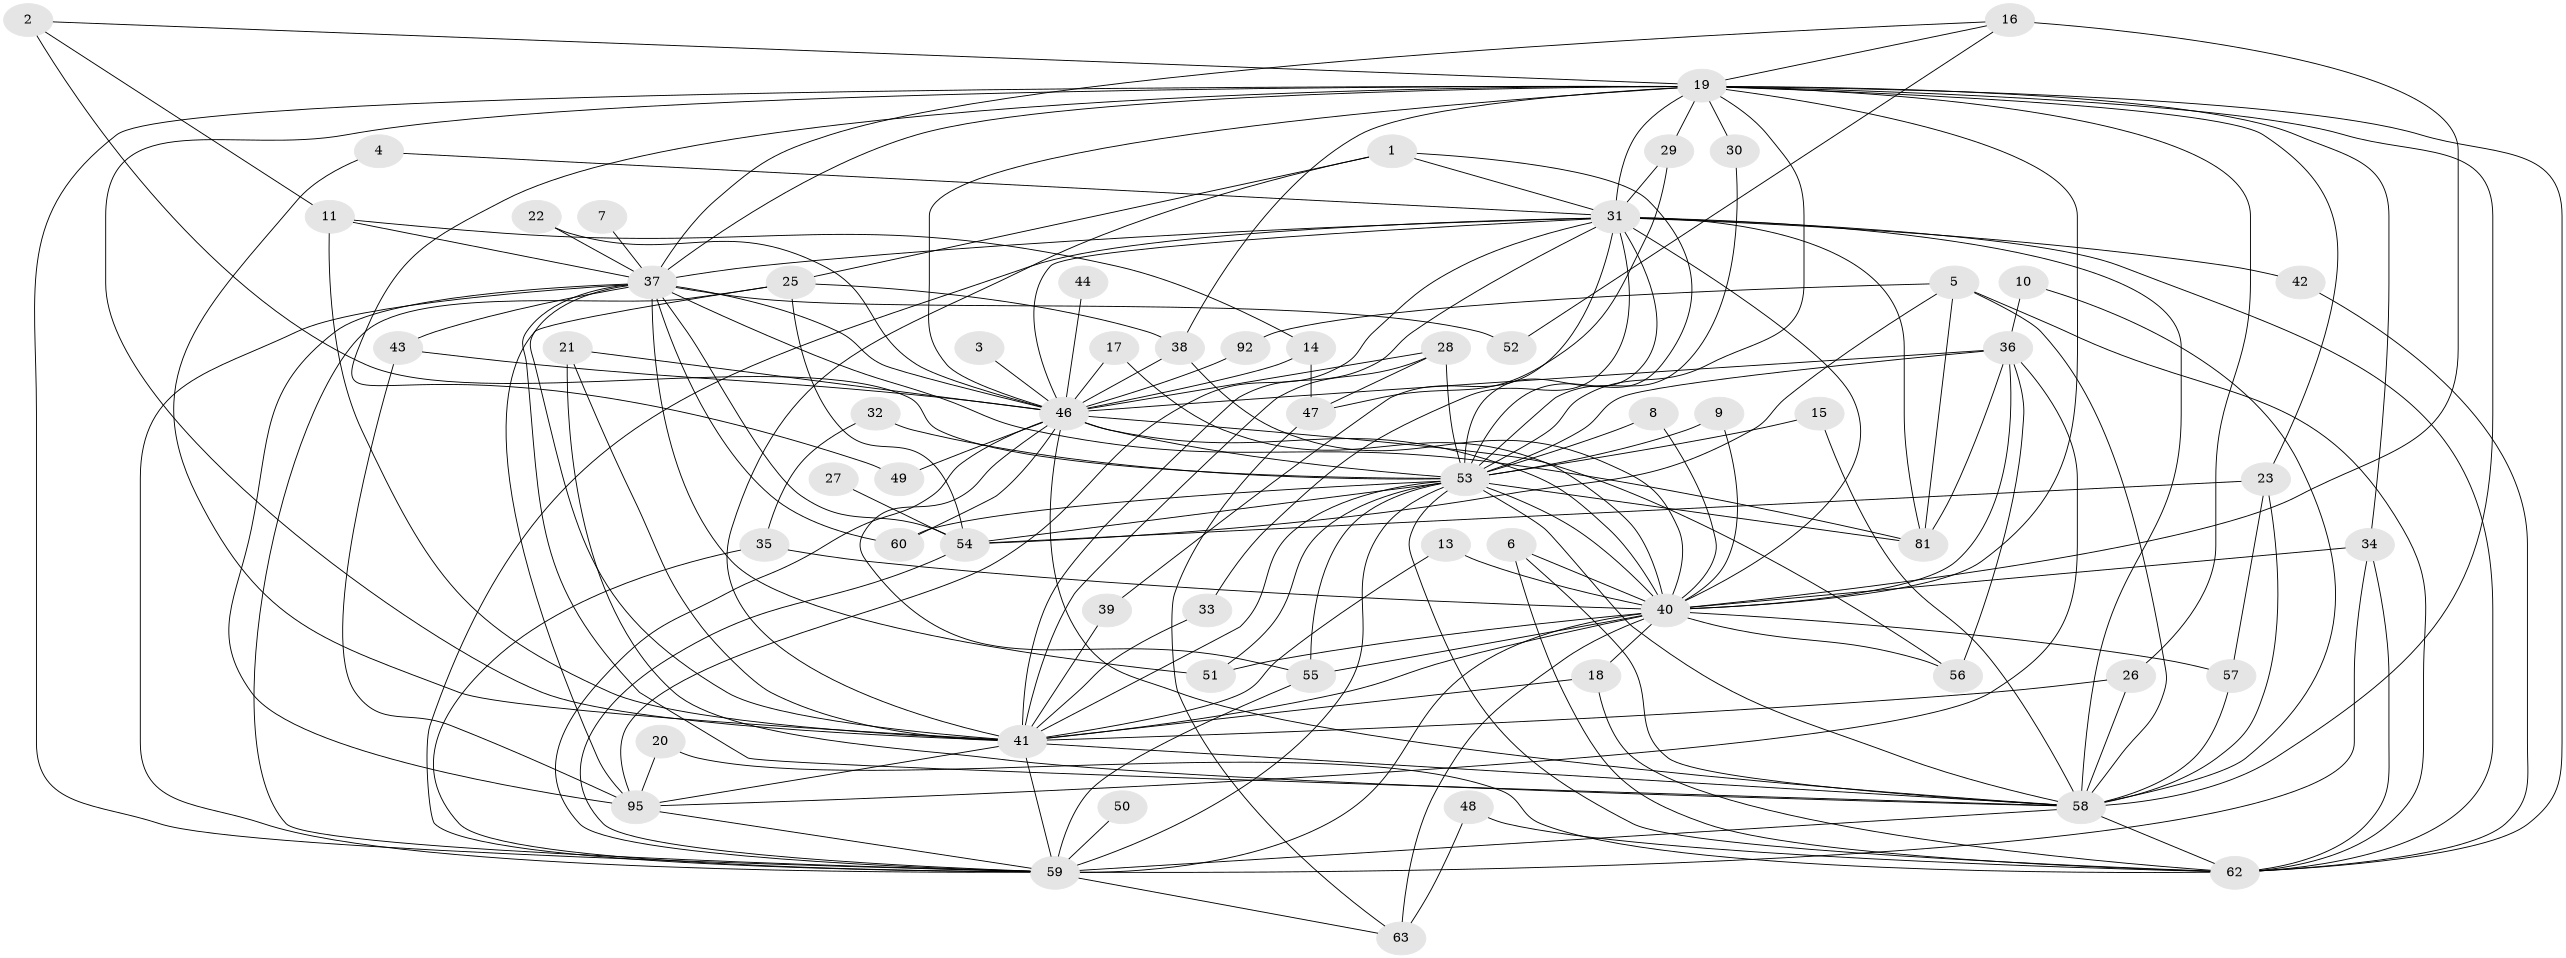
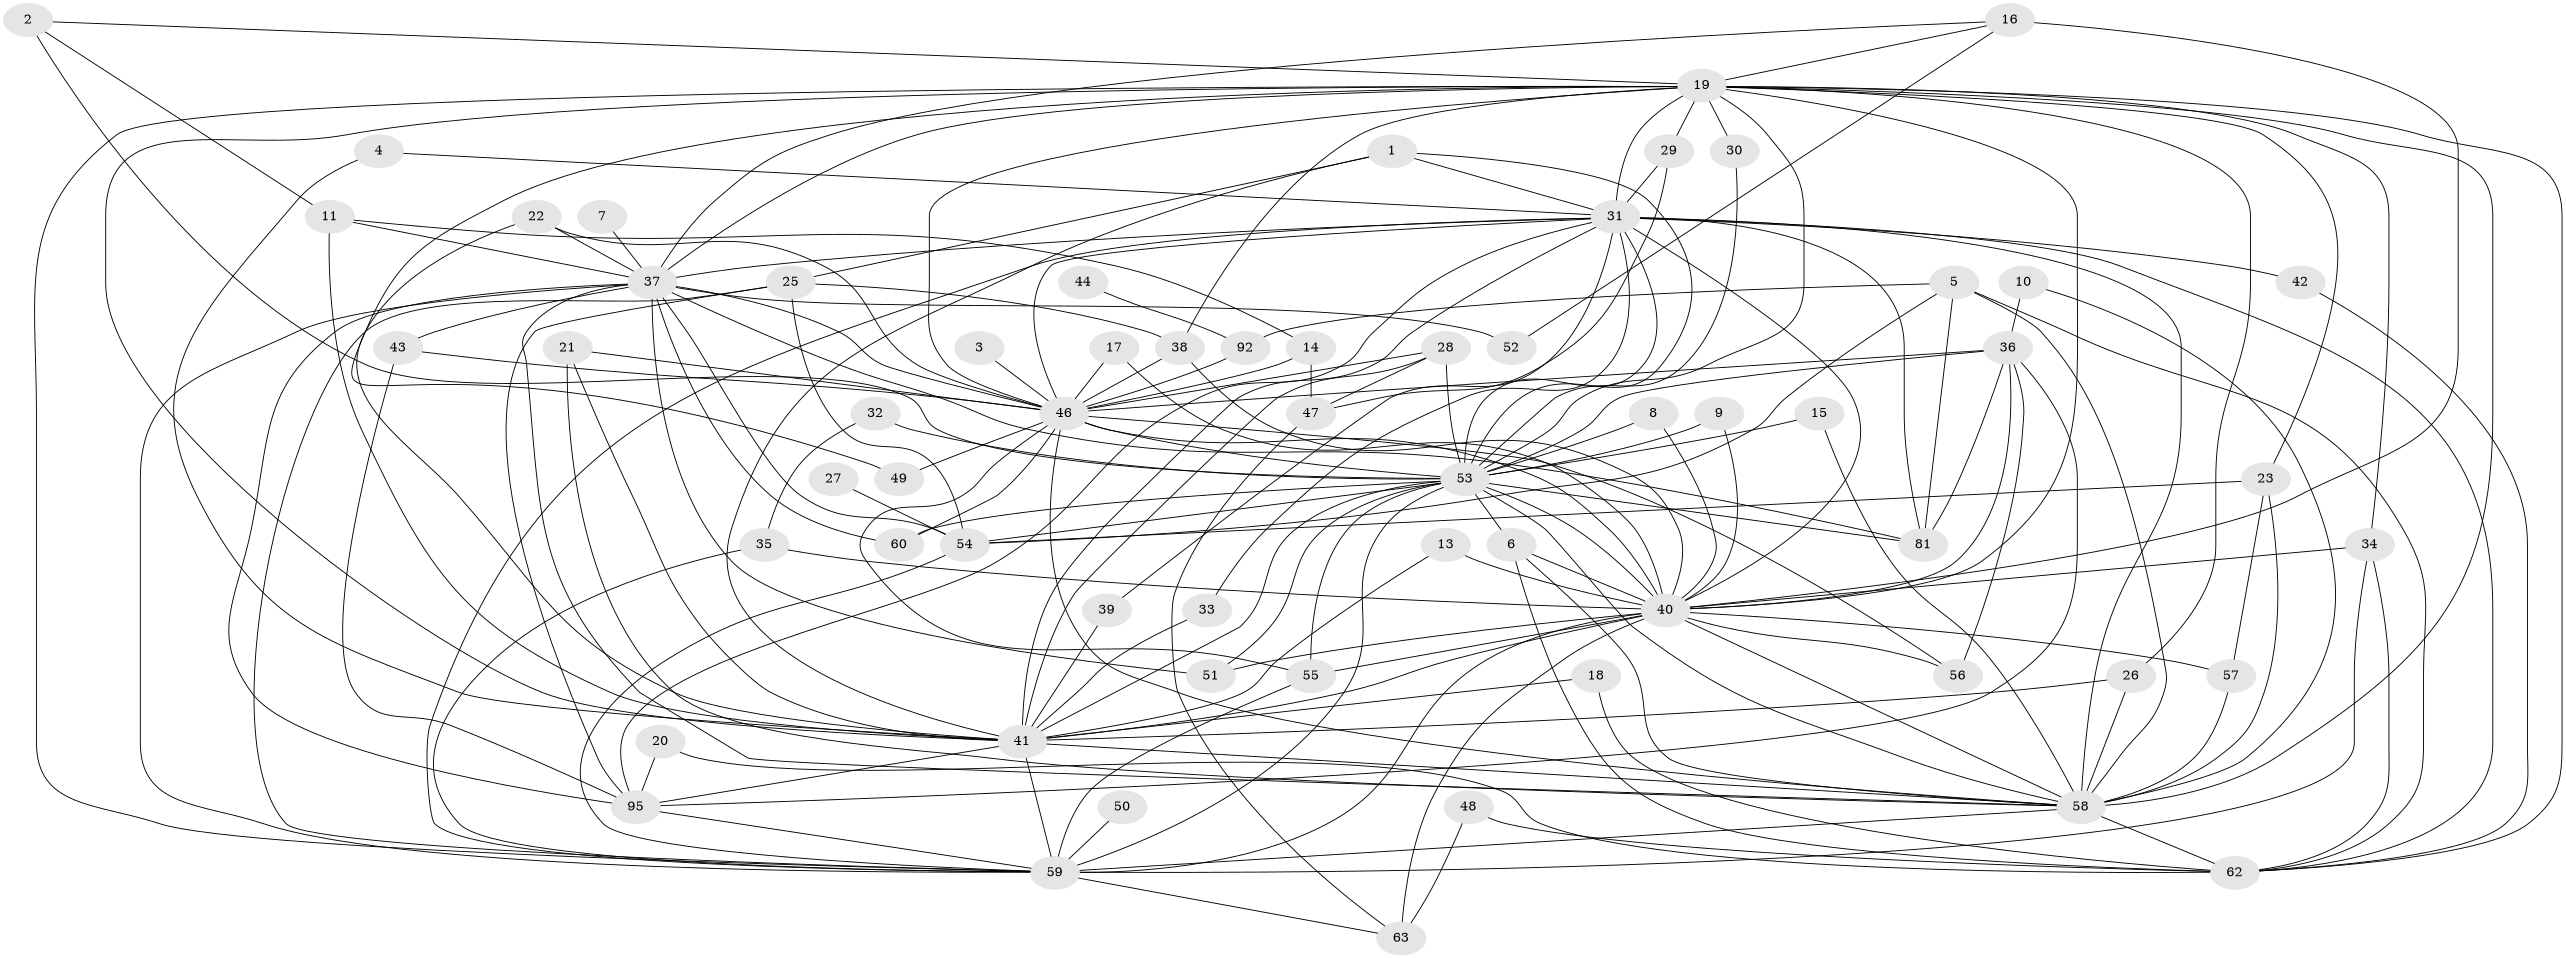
(1074, 348) -> (1165, 314)
(627, 610) -> (516, 565)
(1631, 643) -> (1873, 709)
(570, 720) -> none
(1702, 838) -> (1488, 512)
